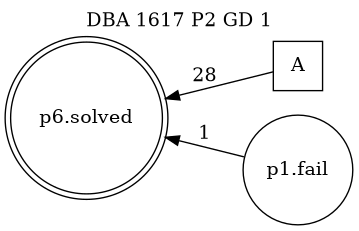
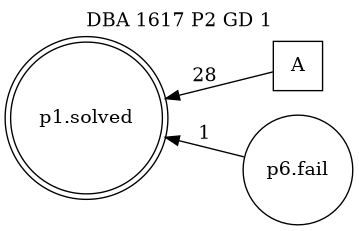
(87, 118) -> (87, 118)
(298, 170) -> (298, 170)
